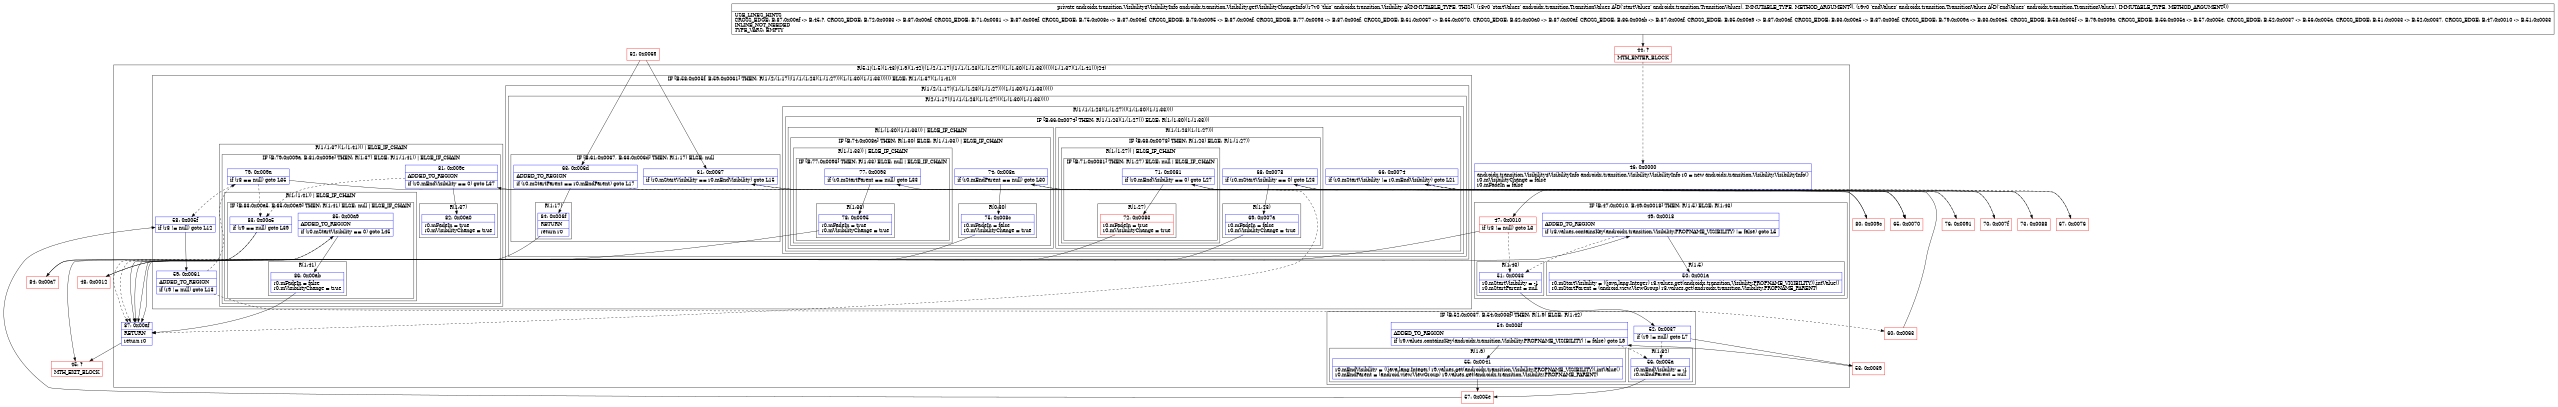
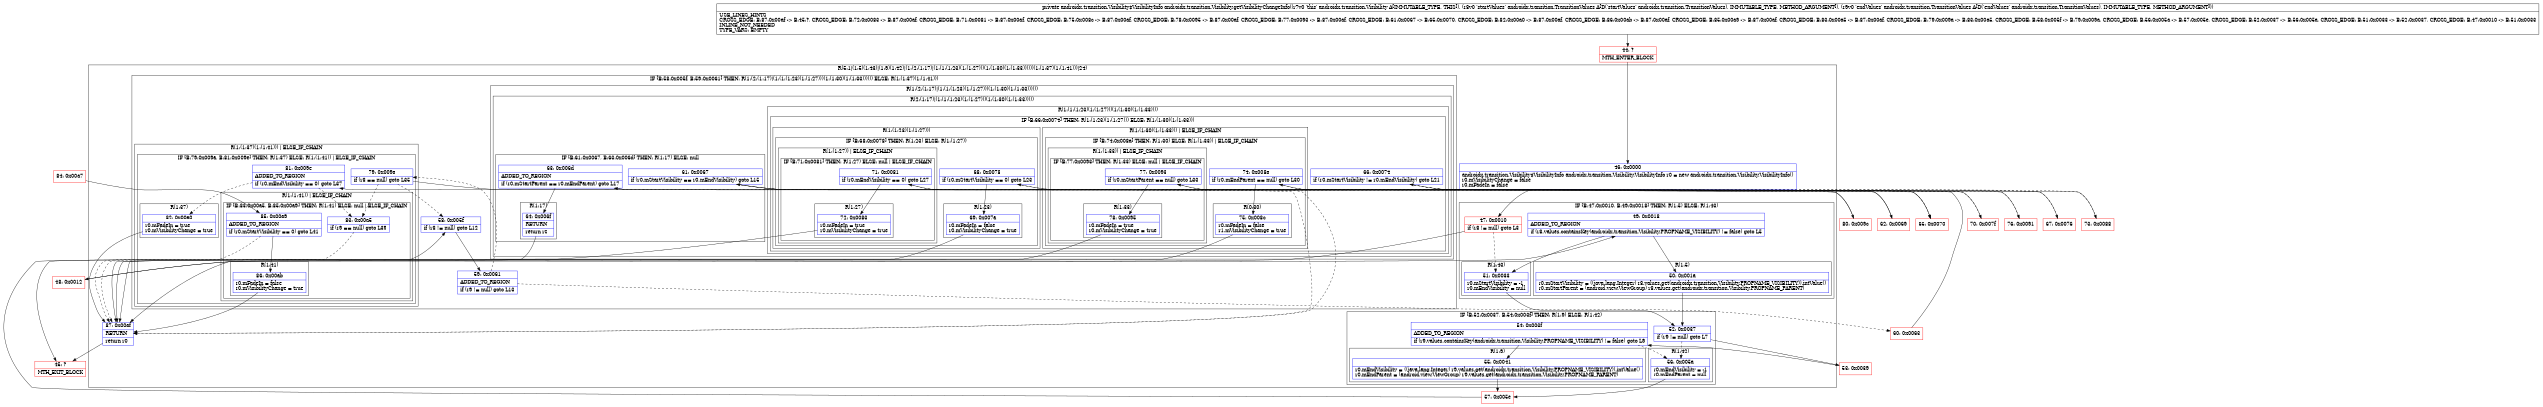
(1643, 111) -> (1628, 111)
(675, 113) -> (1320, 190)
(455, 199) -> (217, 195)
(1137, 225) -> (854, 225)
(998, 231) -> (1252, 231)
(346, 232) -> (274, 232)
(1574, 250) -> (1566, 249)
(156, 261) -> none
none -> (95, 264)
(1510, 289) -> (1496, 289)
none -> (1682, 308)
none -> (854, 328)
(1660, 352) -> (1680, 352)
